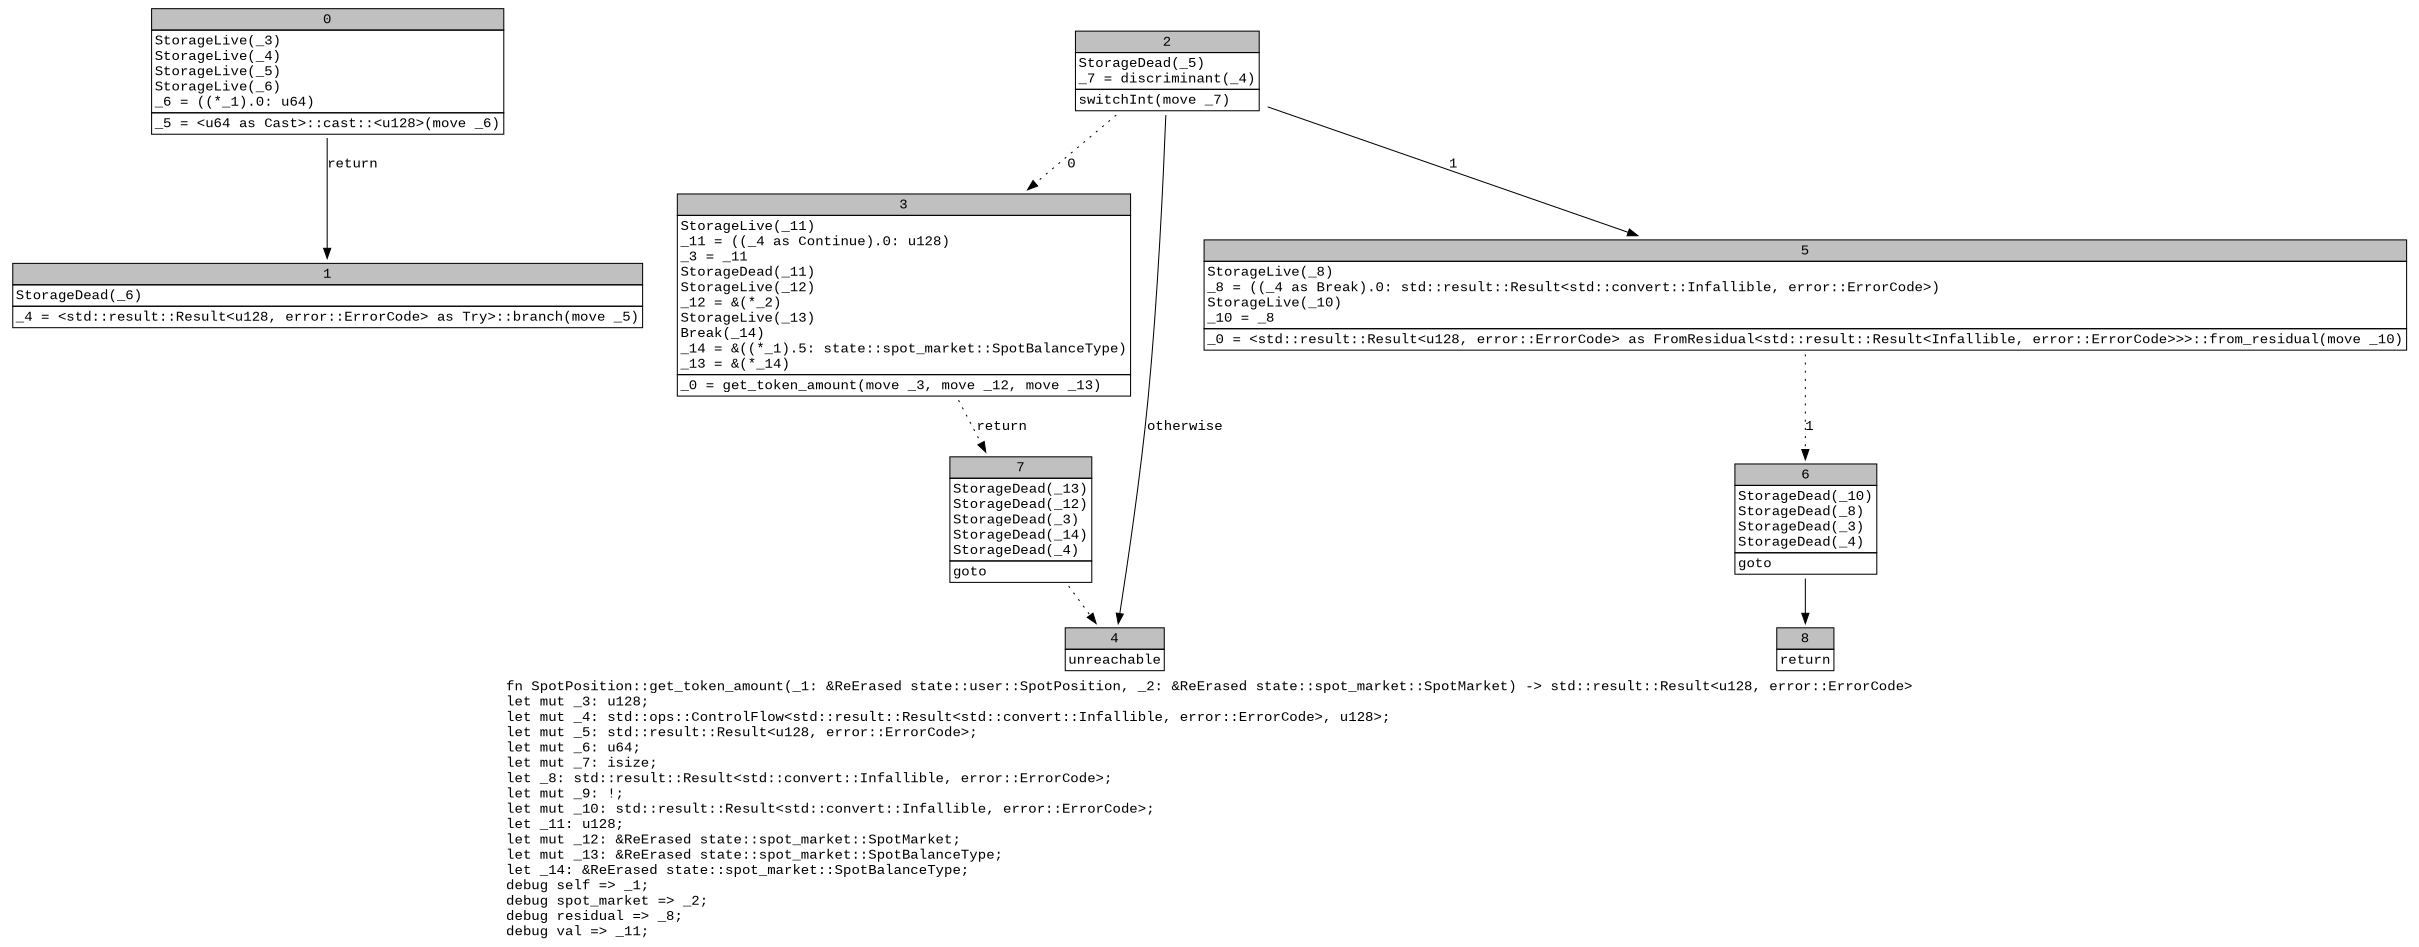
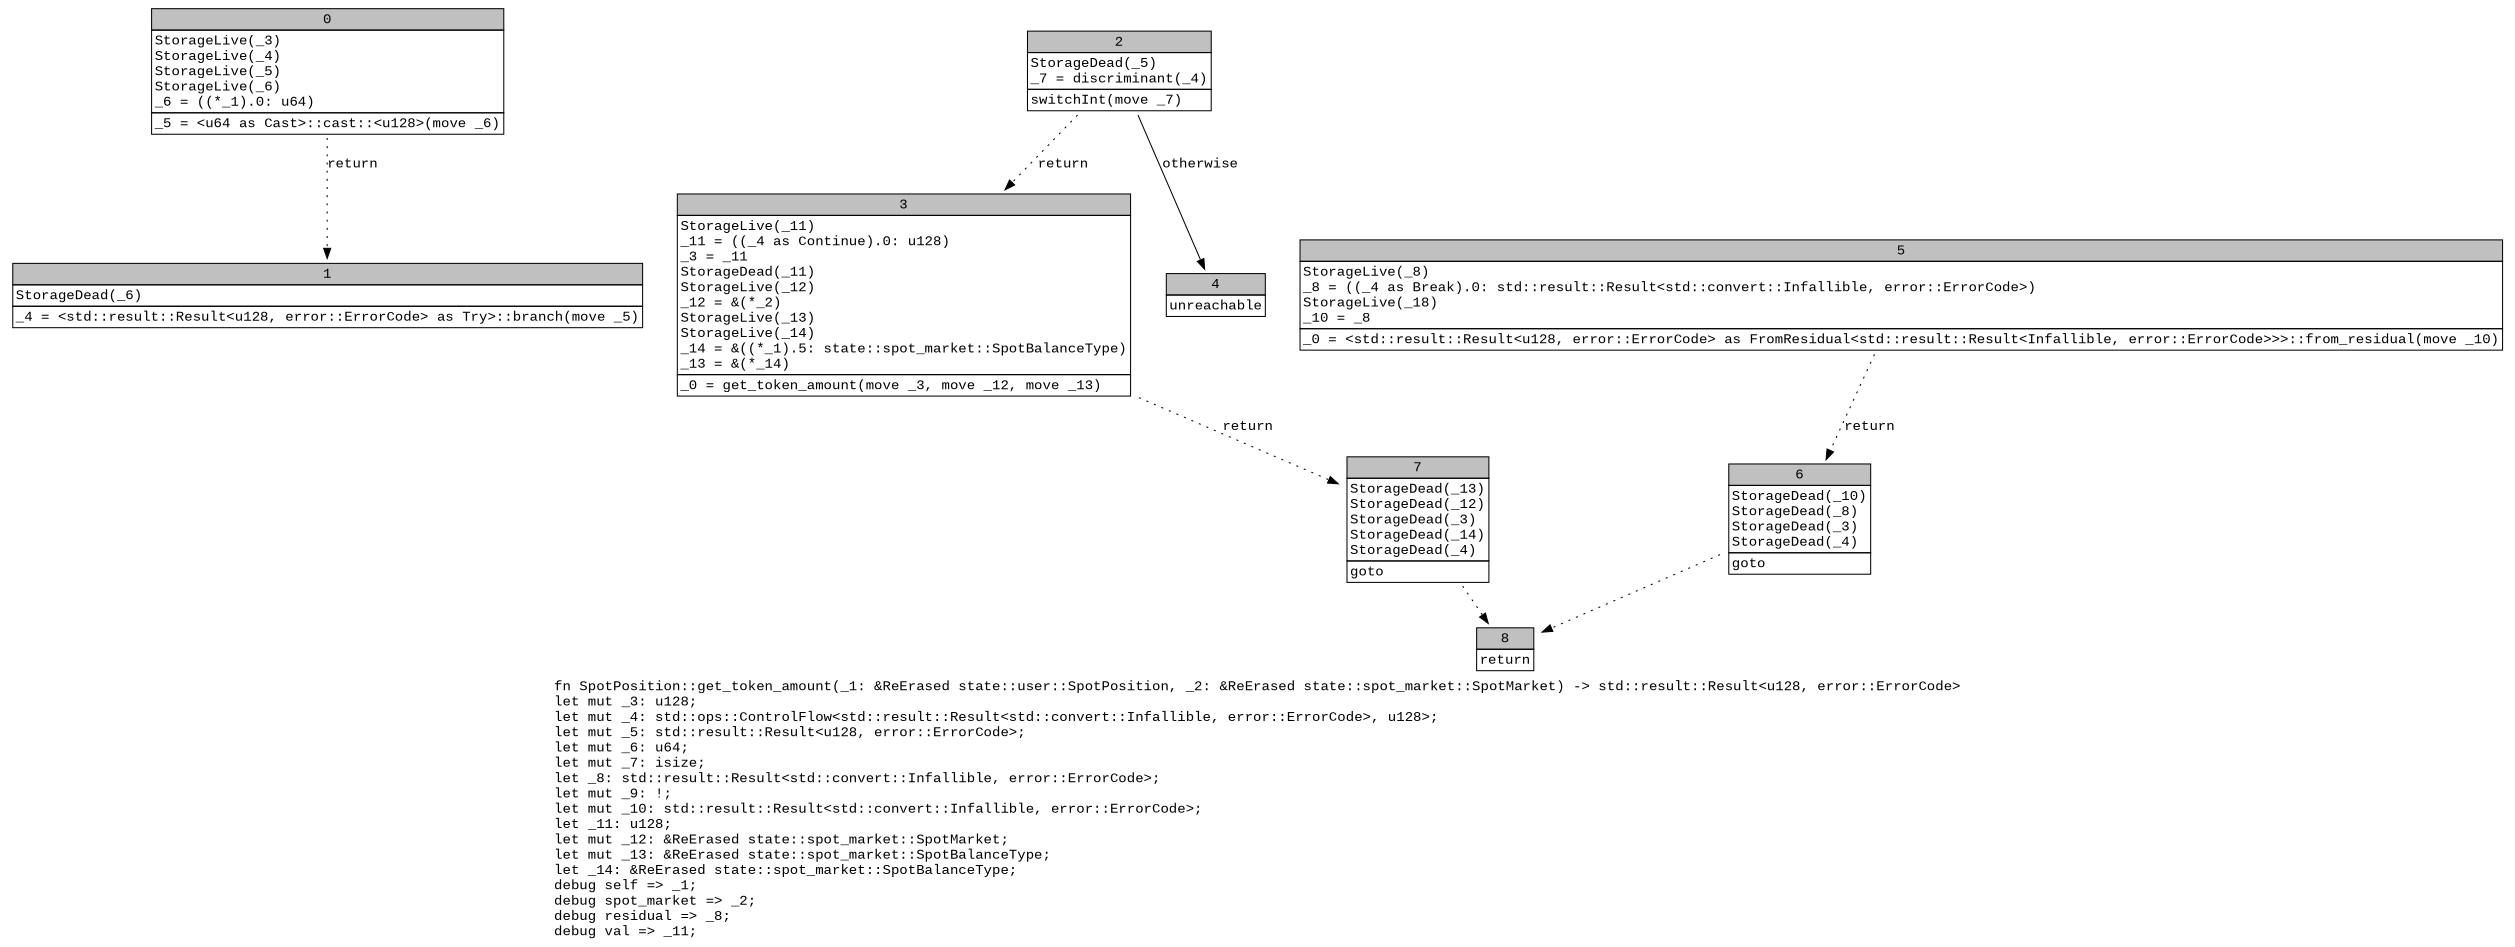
(1072, 164) -> (1063, 164)
(1448, 170) -> none
(327, 193) -> (327, 193)
(1275, 302) -> (1371, 302)
(723, 333) -> (748, 333)
(1810, 426) -> (1870, 426)
(1805, 596) -> (1636, 591)
(1079, 601) -> (1473, 601)
